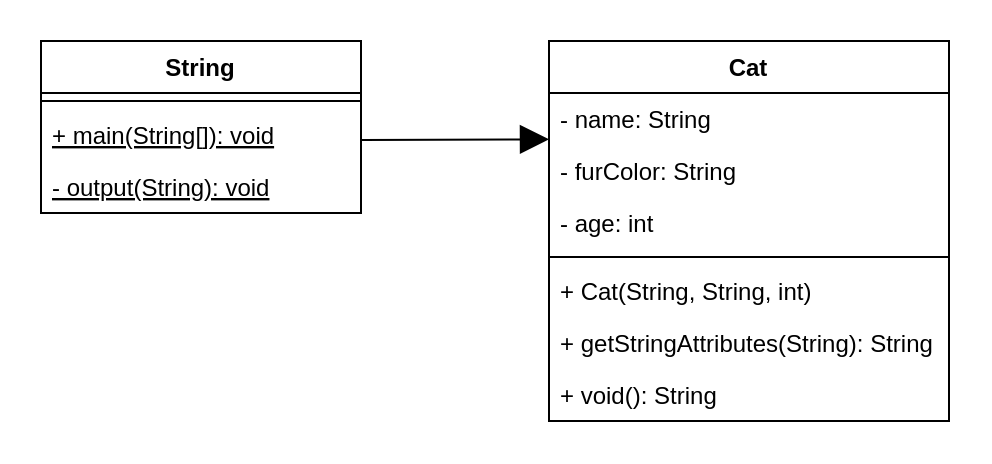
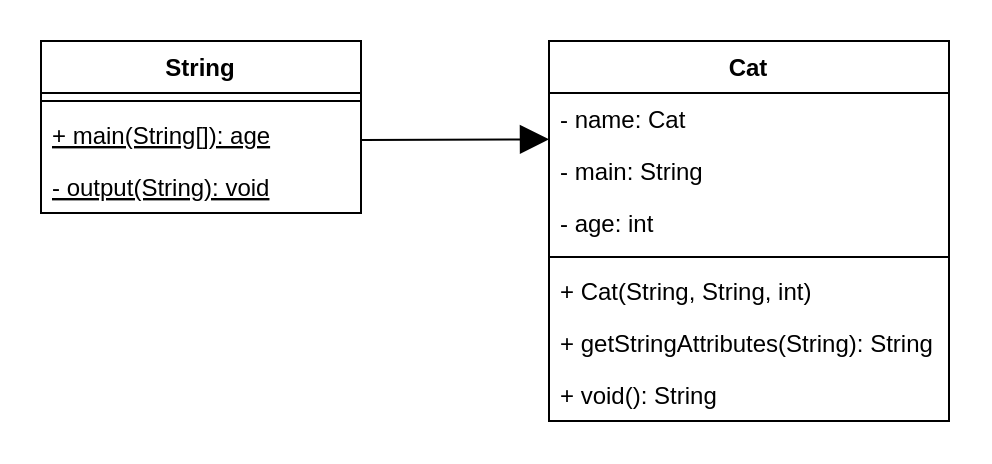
(642, 120) -> (625, 120)
(181, 136) -> (178, 136)
(665, 172) -> (638, 172)
